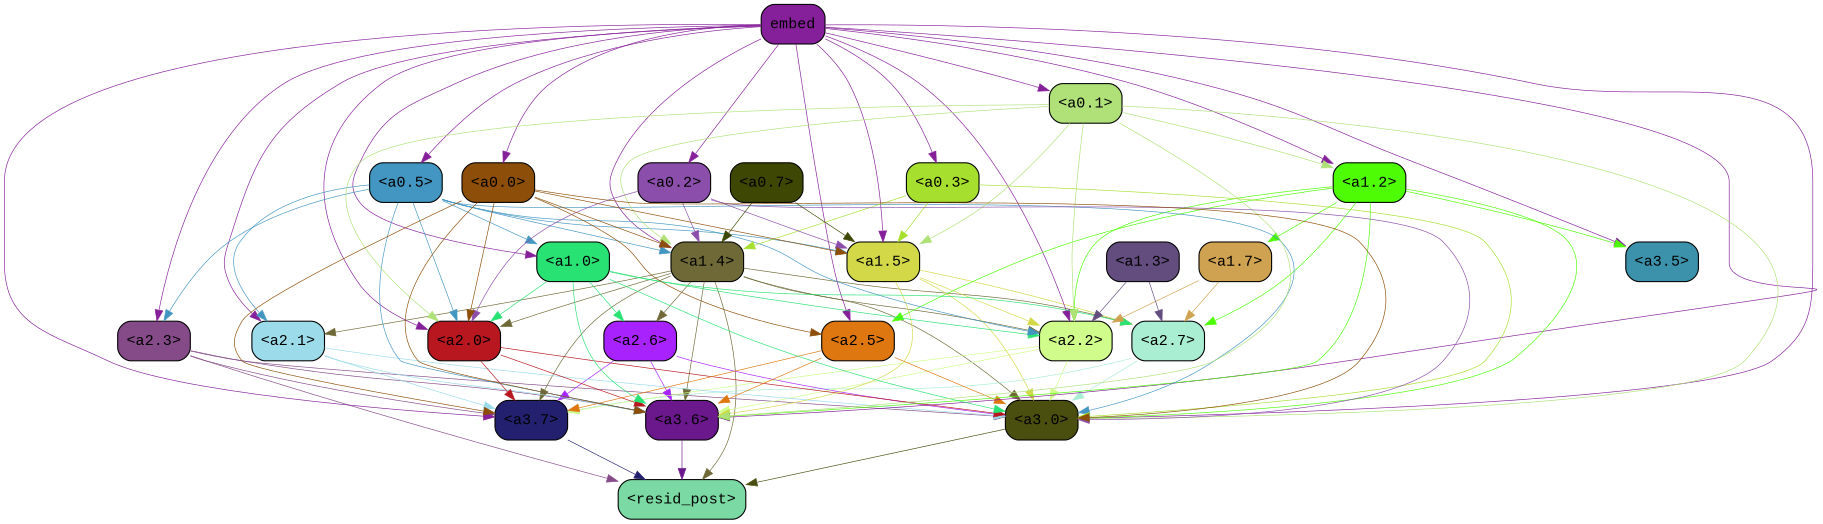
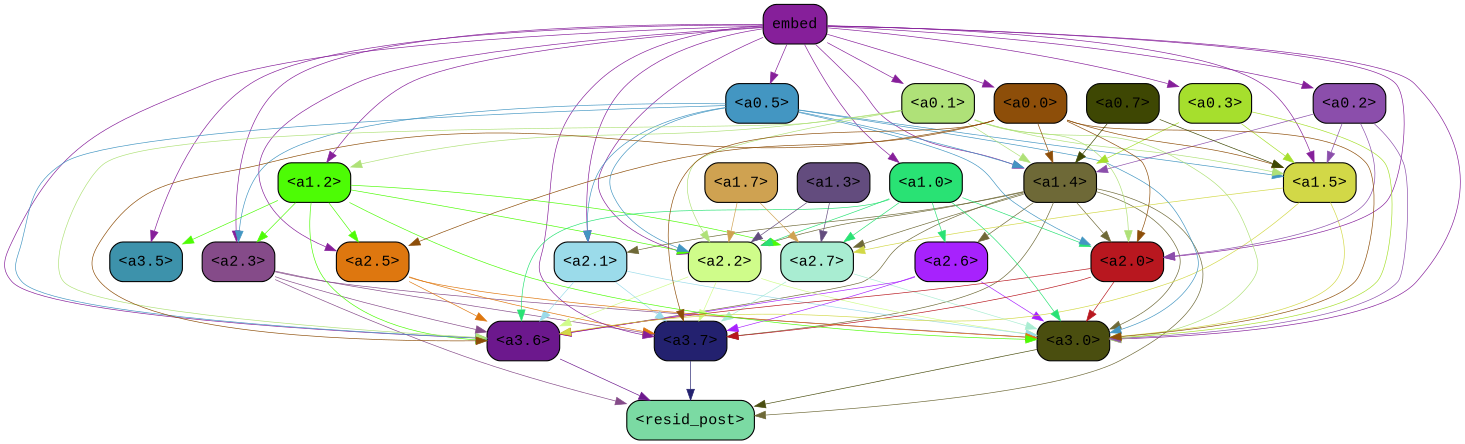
(482, 219) -> none
(1293, 228) -> (276, 223)
(993, 307) -> none
